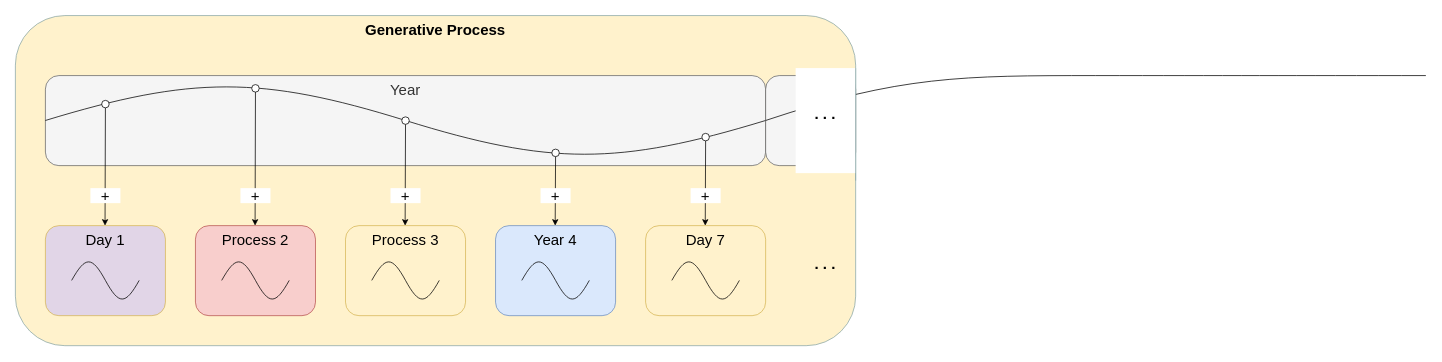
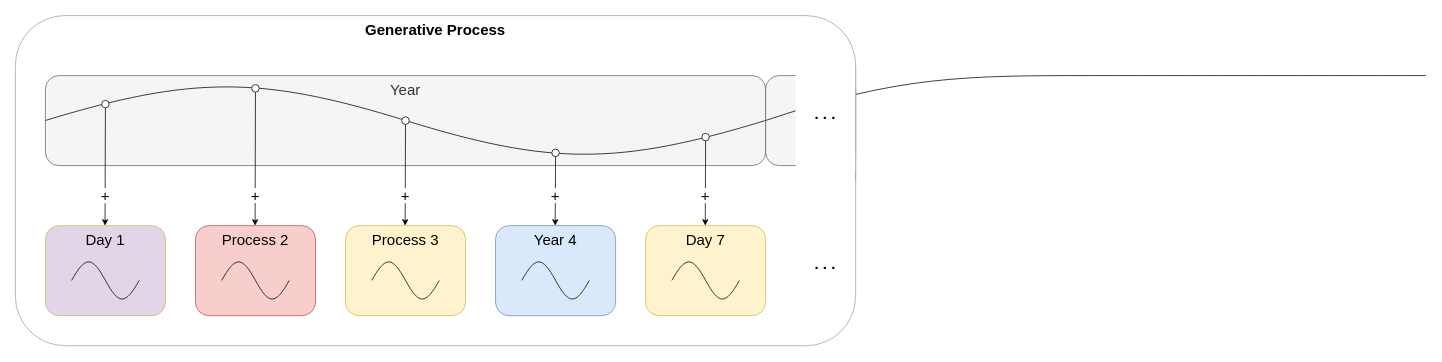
(435, 180) -> (435, 180)
